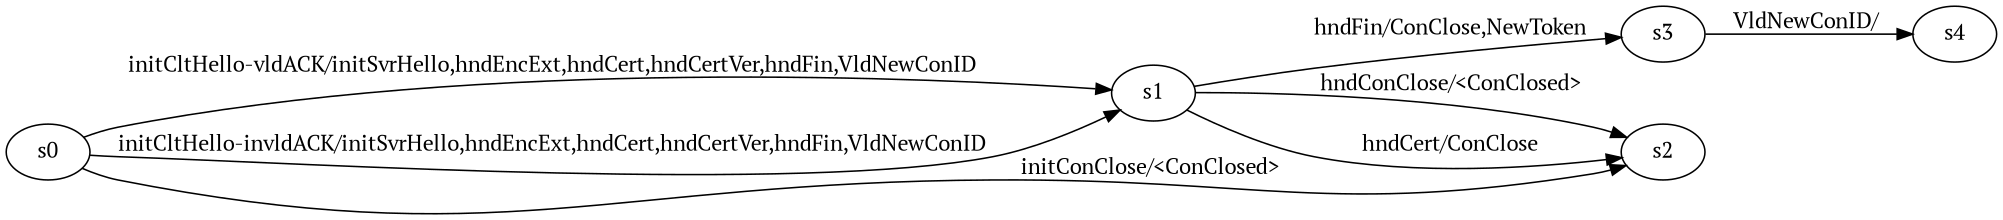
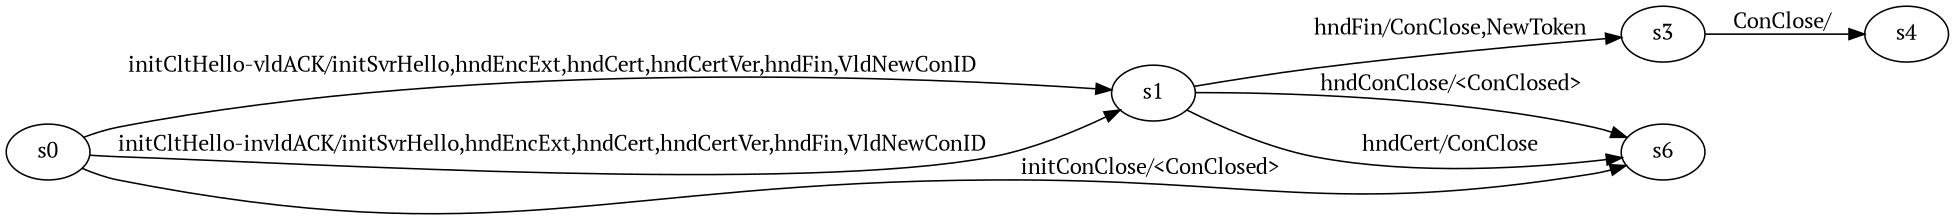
(1809, 22) -> (1785, 22)
(1663, 152) -> (1663, 152)
